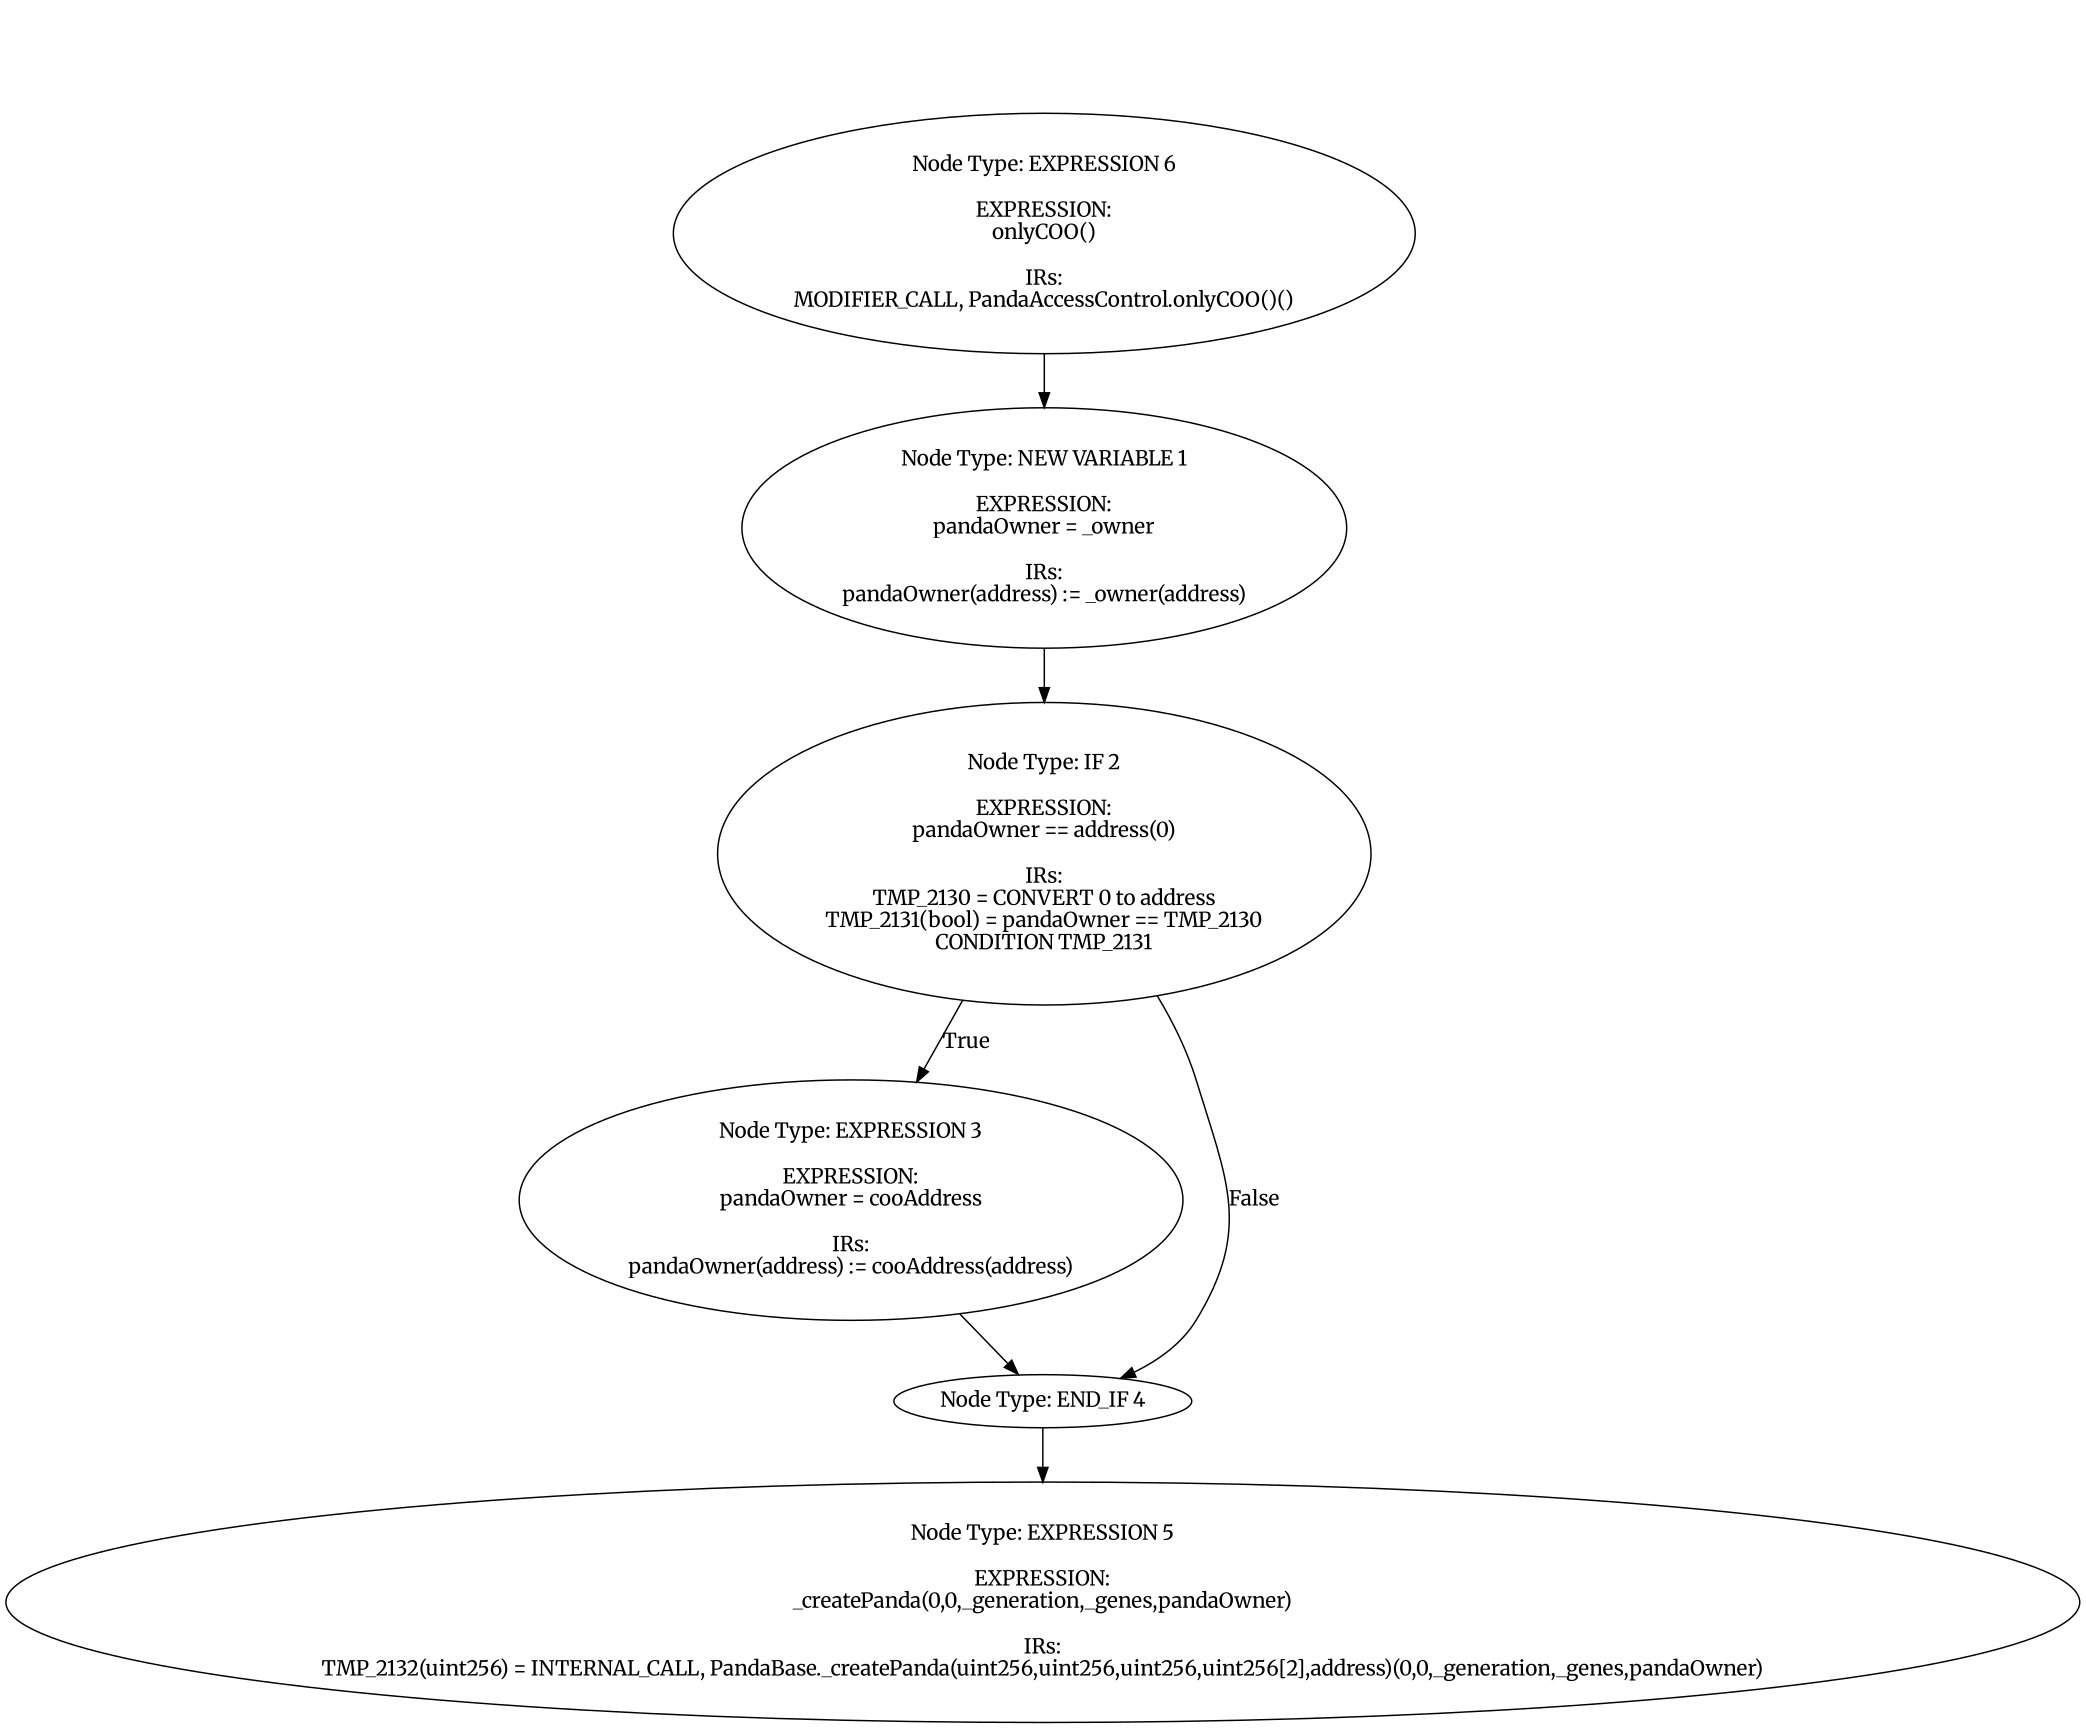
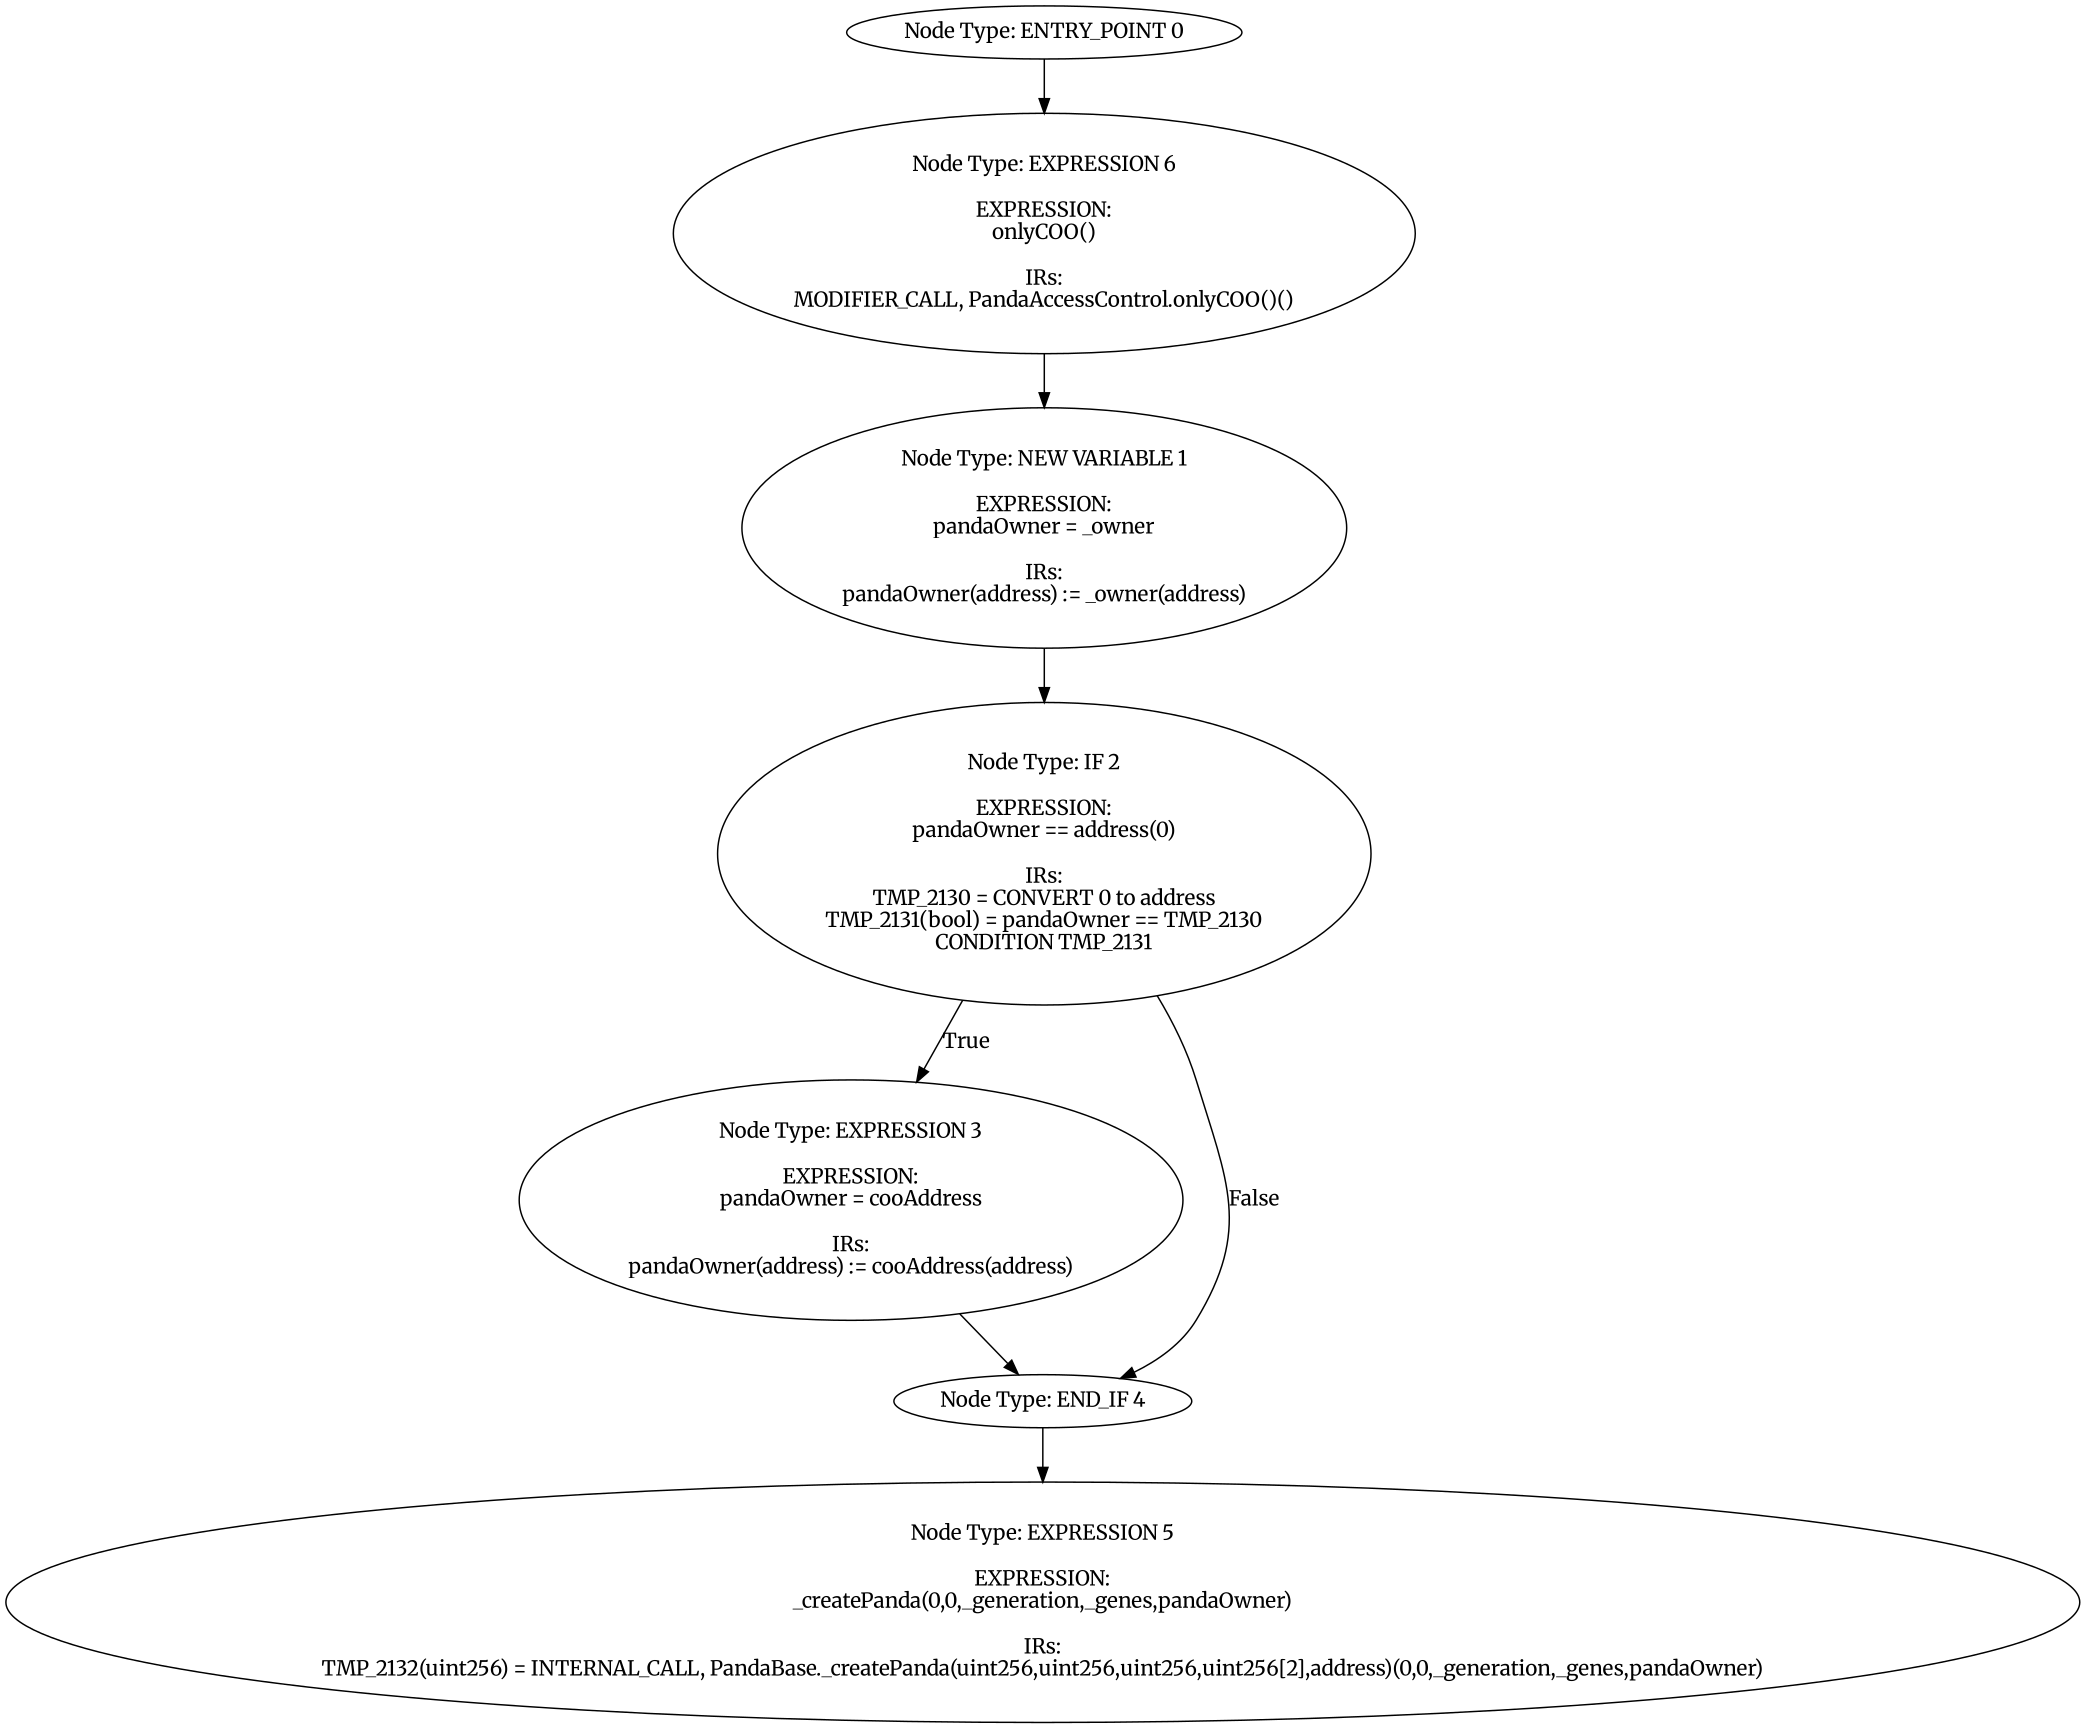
none -> (1044, 32)
